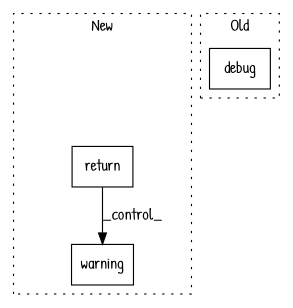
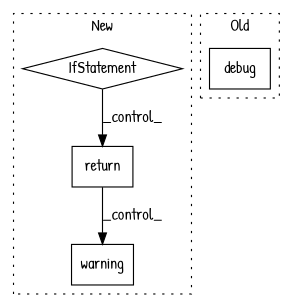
none -> (103, 69)
